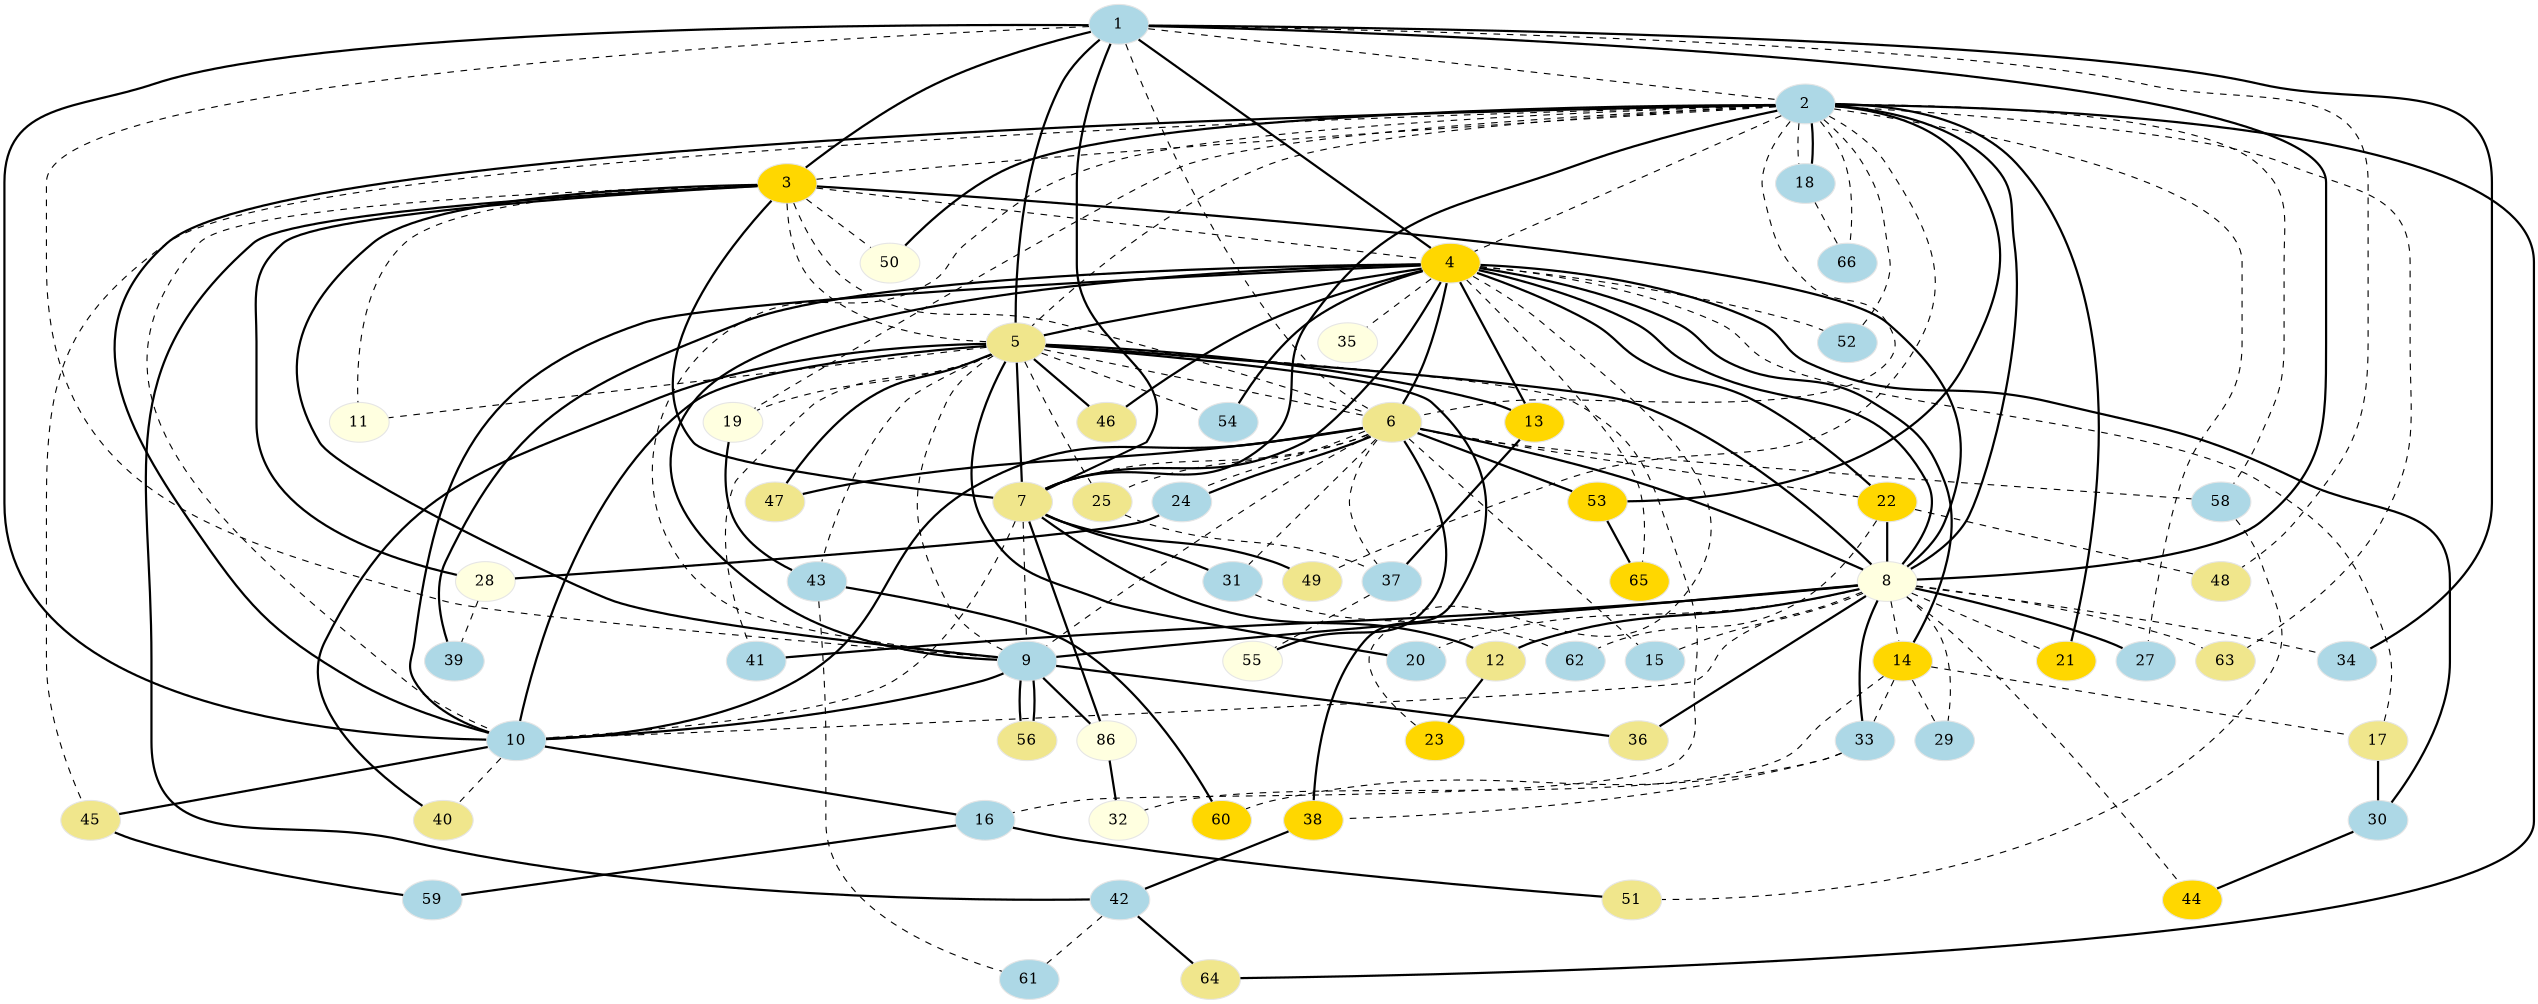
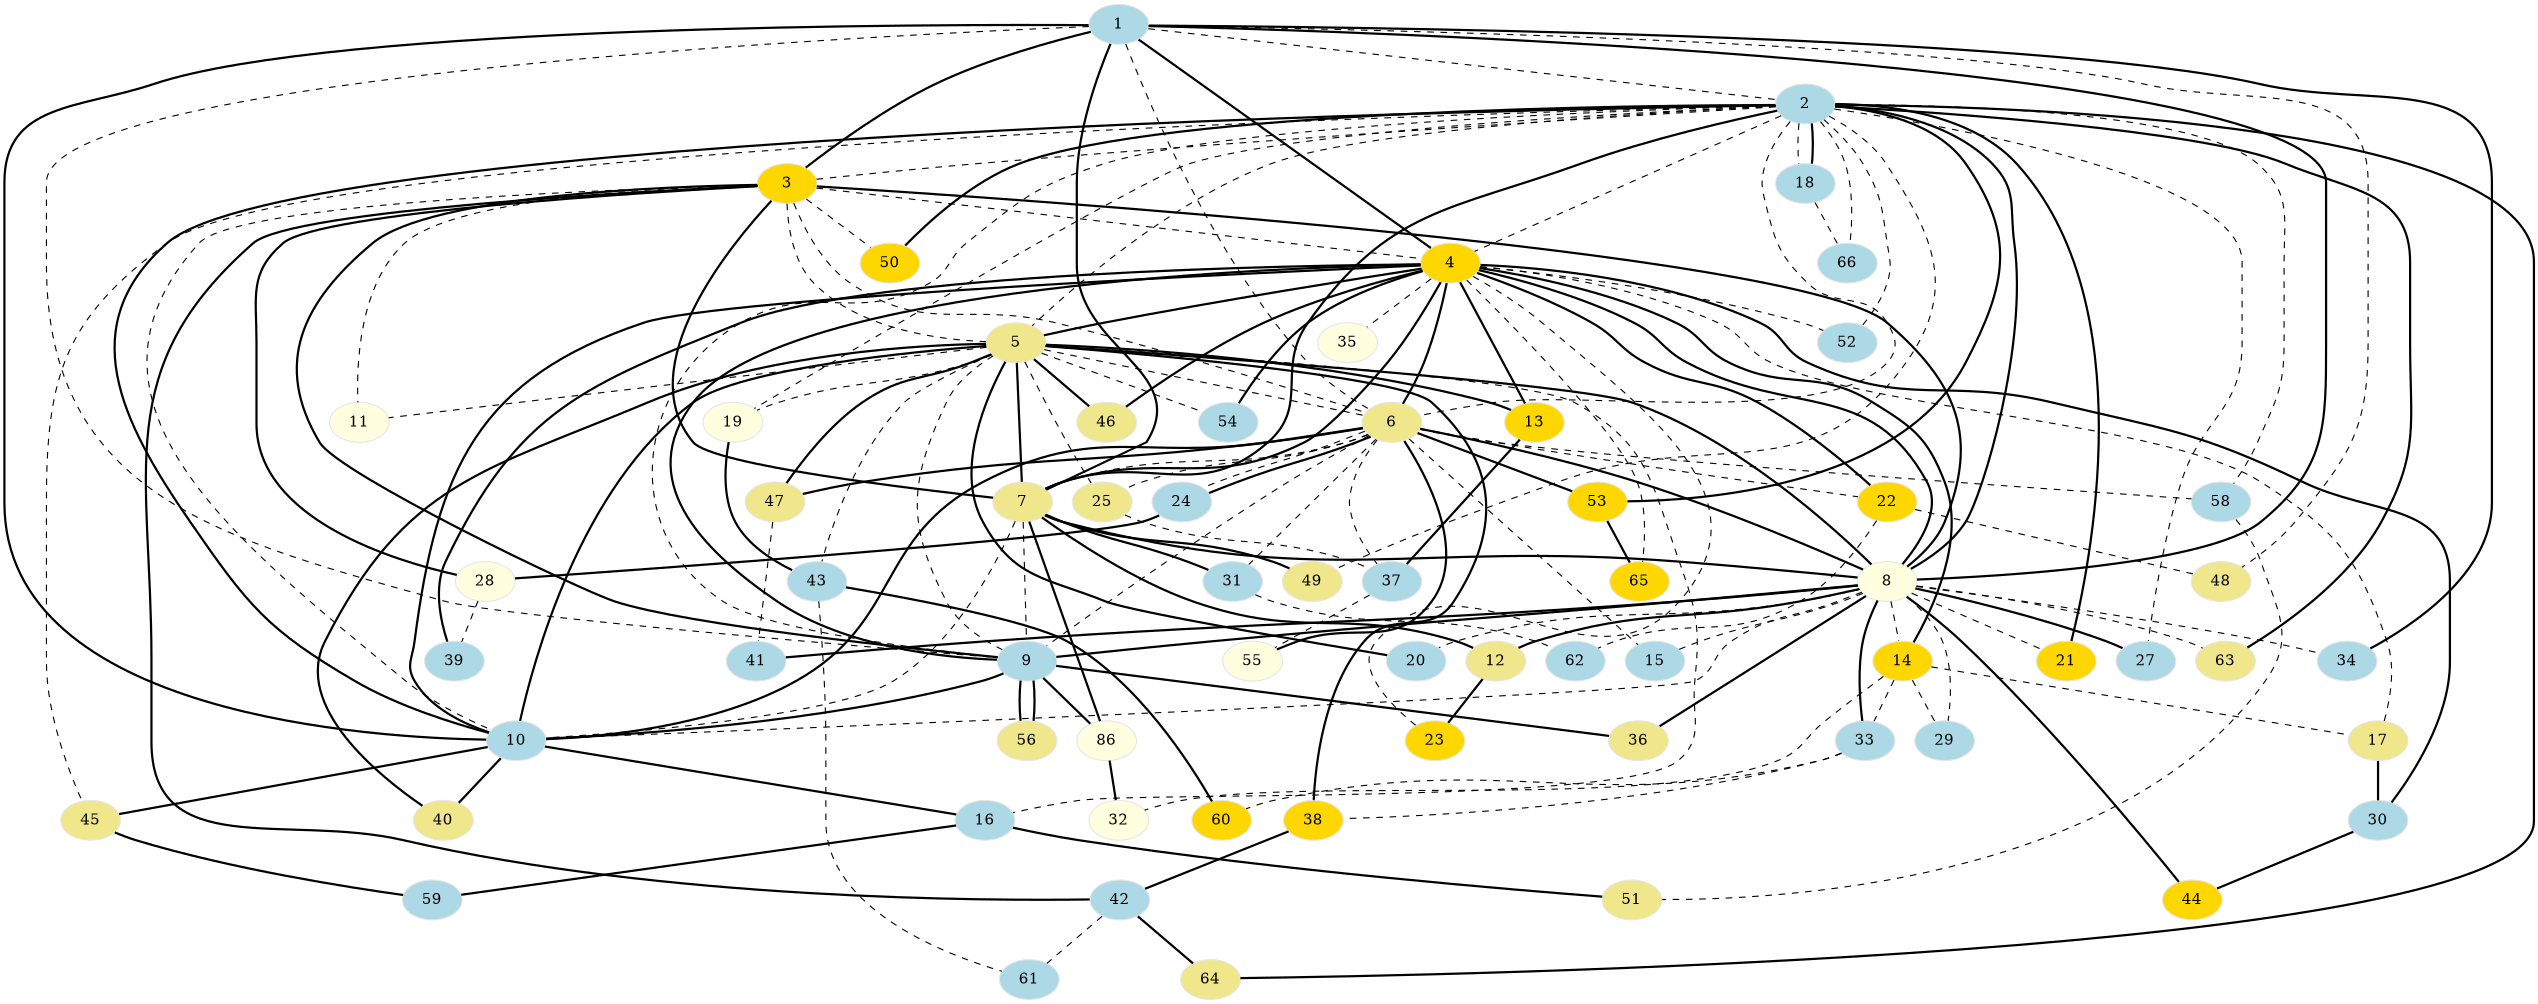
(1031, 172) -> none
(2339, 183) -> (2339, 183)
(890, 263) -> (890, 263)
(782, 434) -> (766, 581)
(1887, 542) -> (1429, 558)
(2050, 732) -> (2050, 732)
(480, 781) -> (480, 781)
